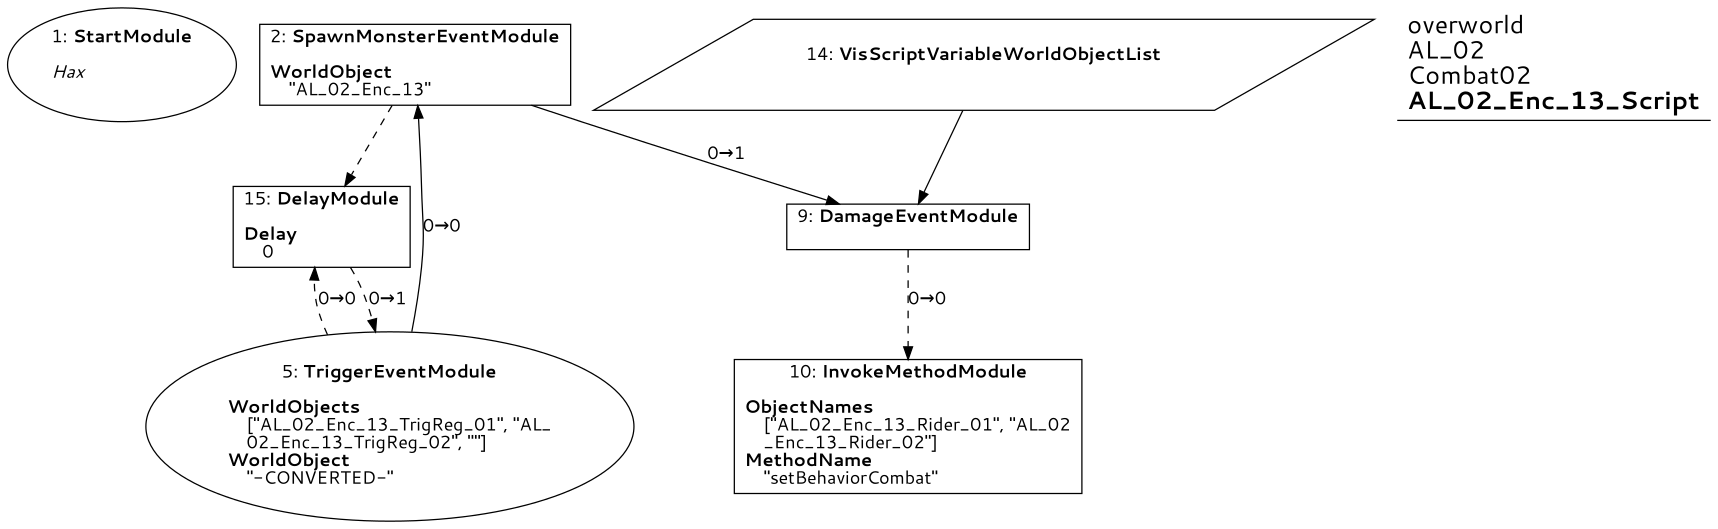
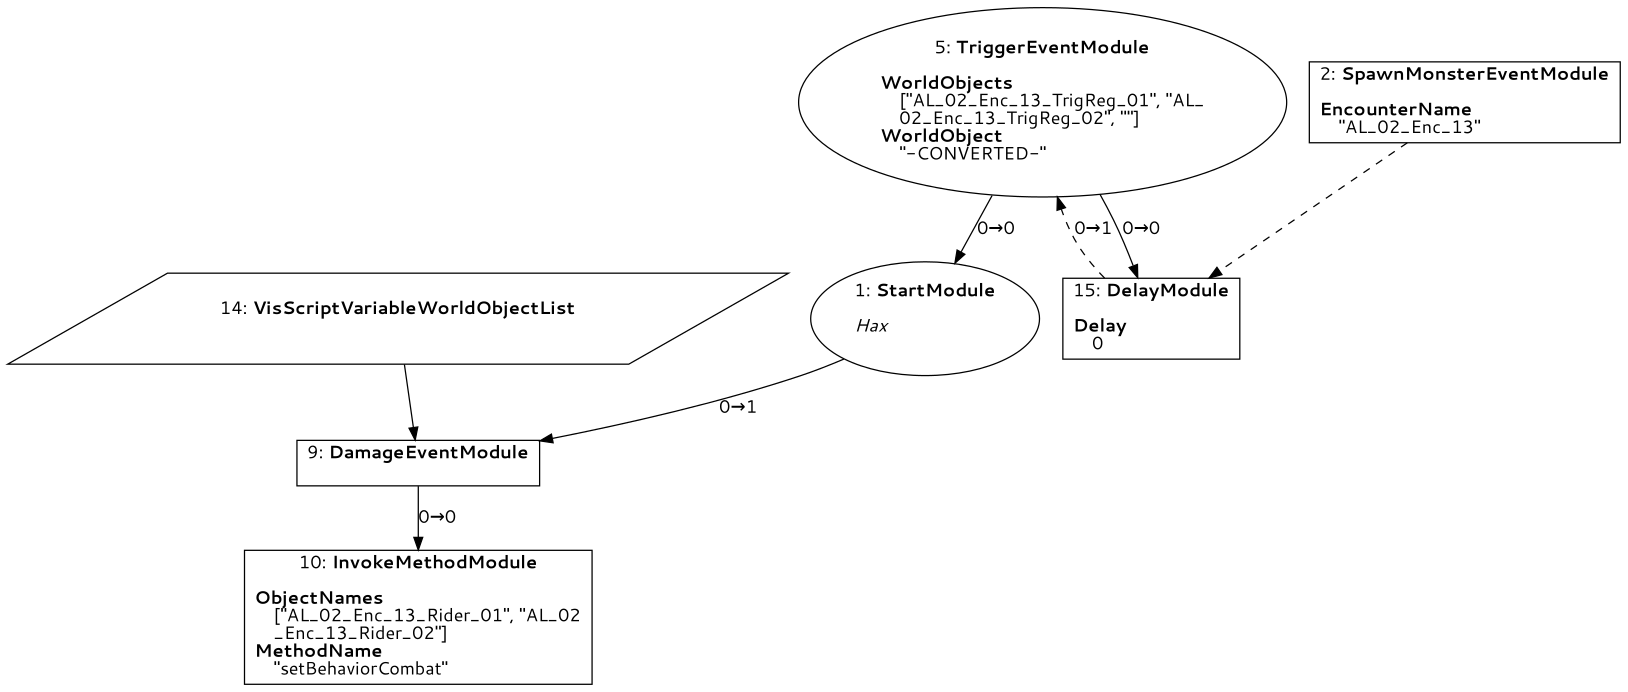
(1554, 65) -> none
(331, 72) -> (1396, 110)
(679, 153) -> (700, 405)
(423, 225) -> (977, 224)
(908, 298) -> (418, 512)
(318, 308) -> (1118, 229)
